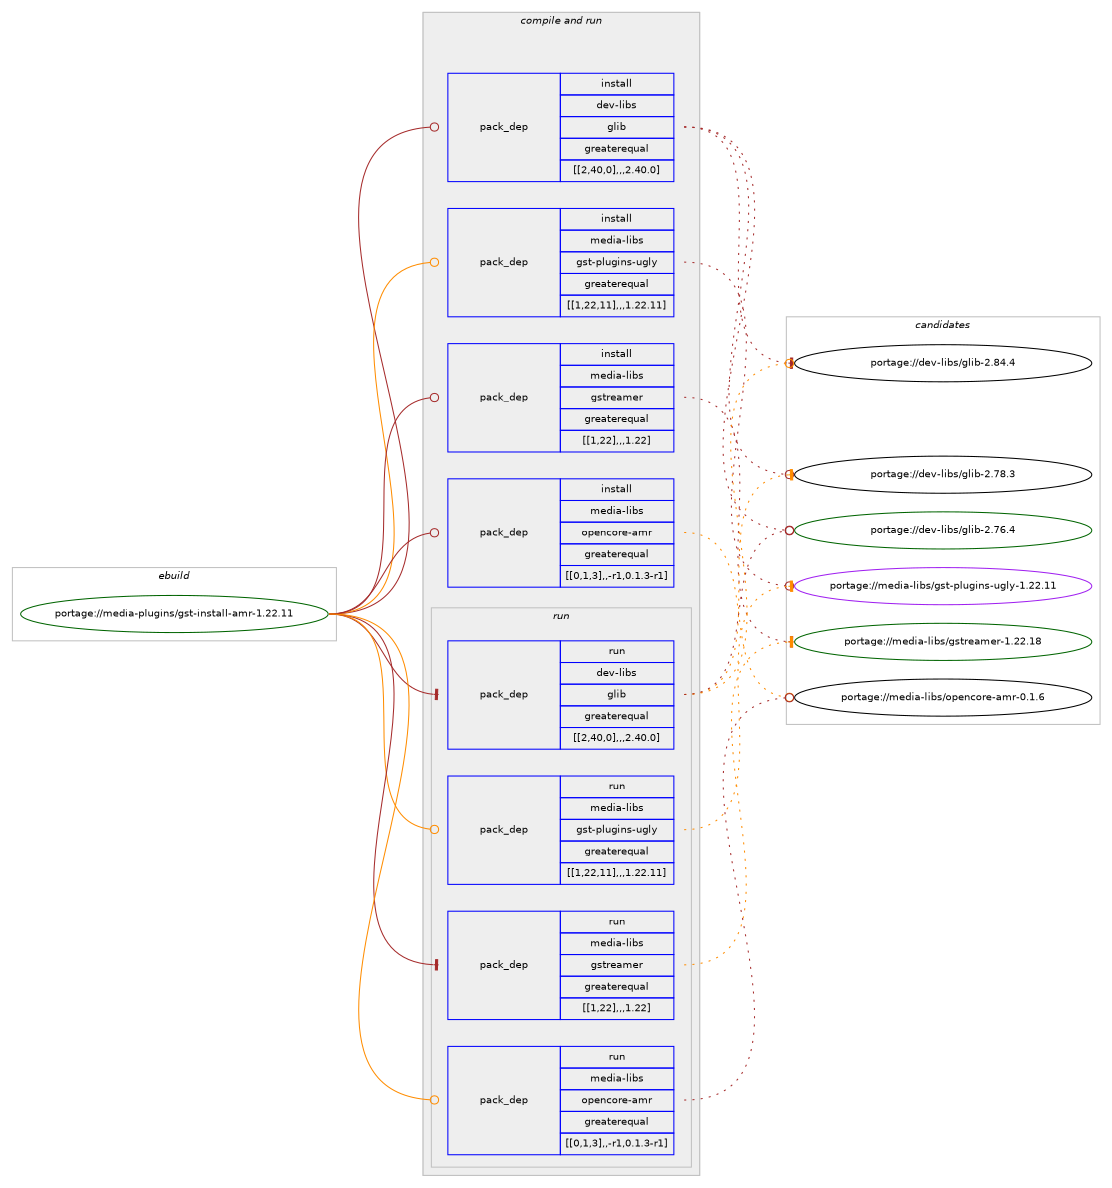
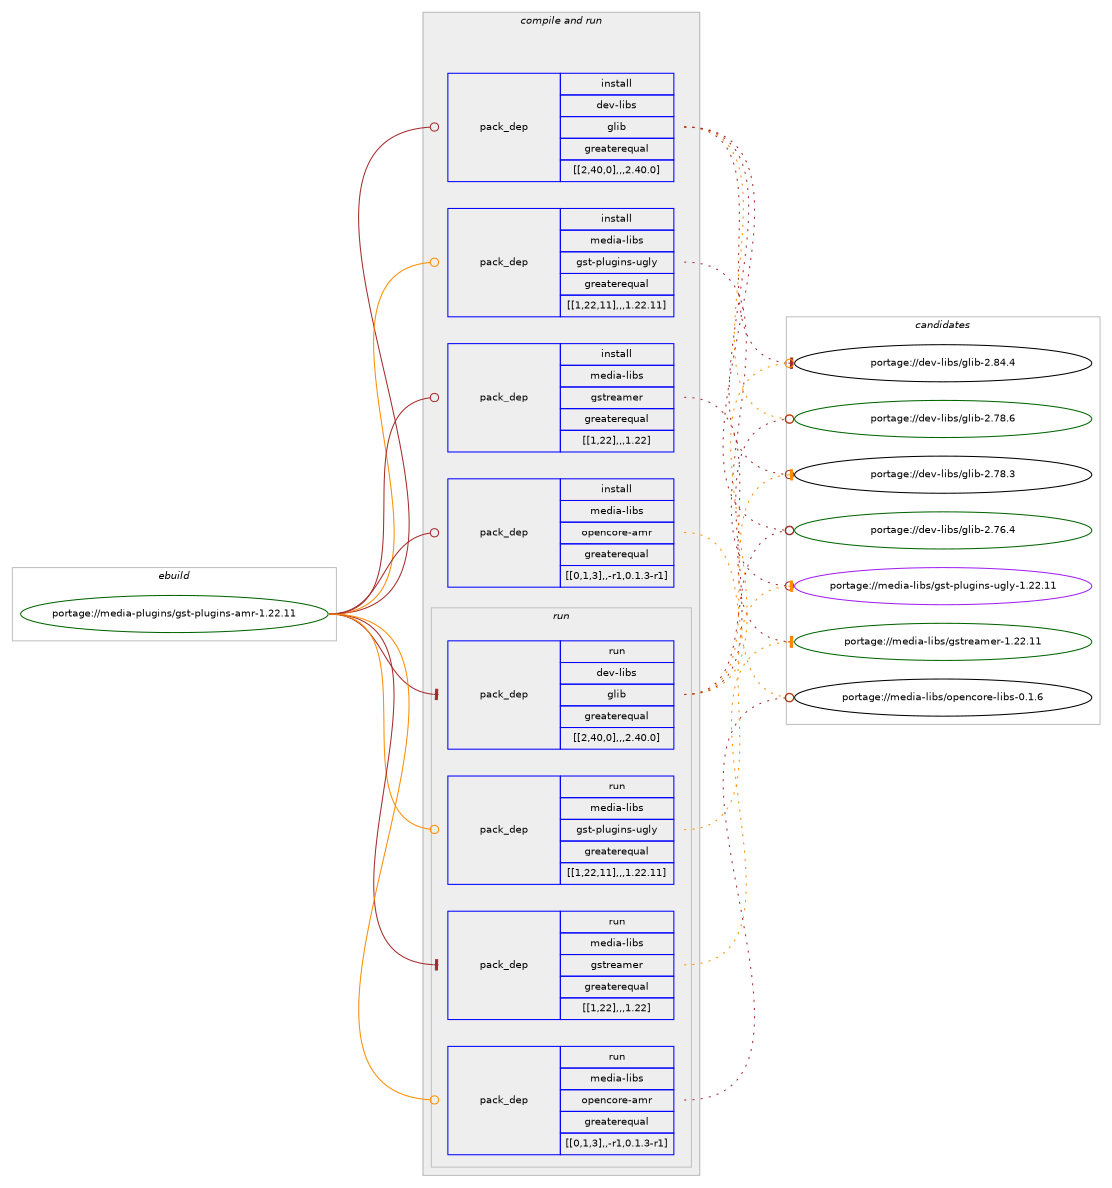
none -> (943, 419)
(174, 614) -> (174, 614)
(943, 642) -> (943, 642)
(943, 698) -> (943, 698)
